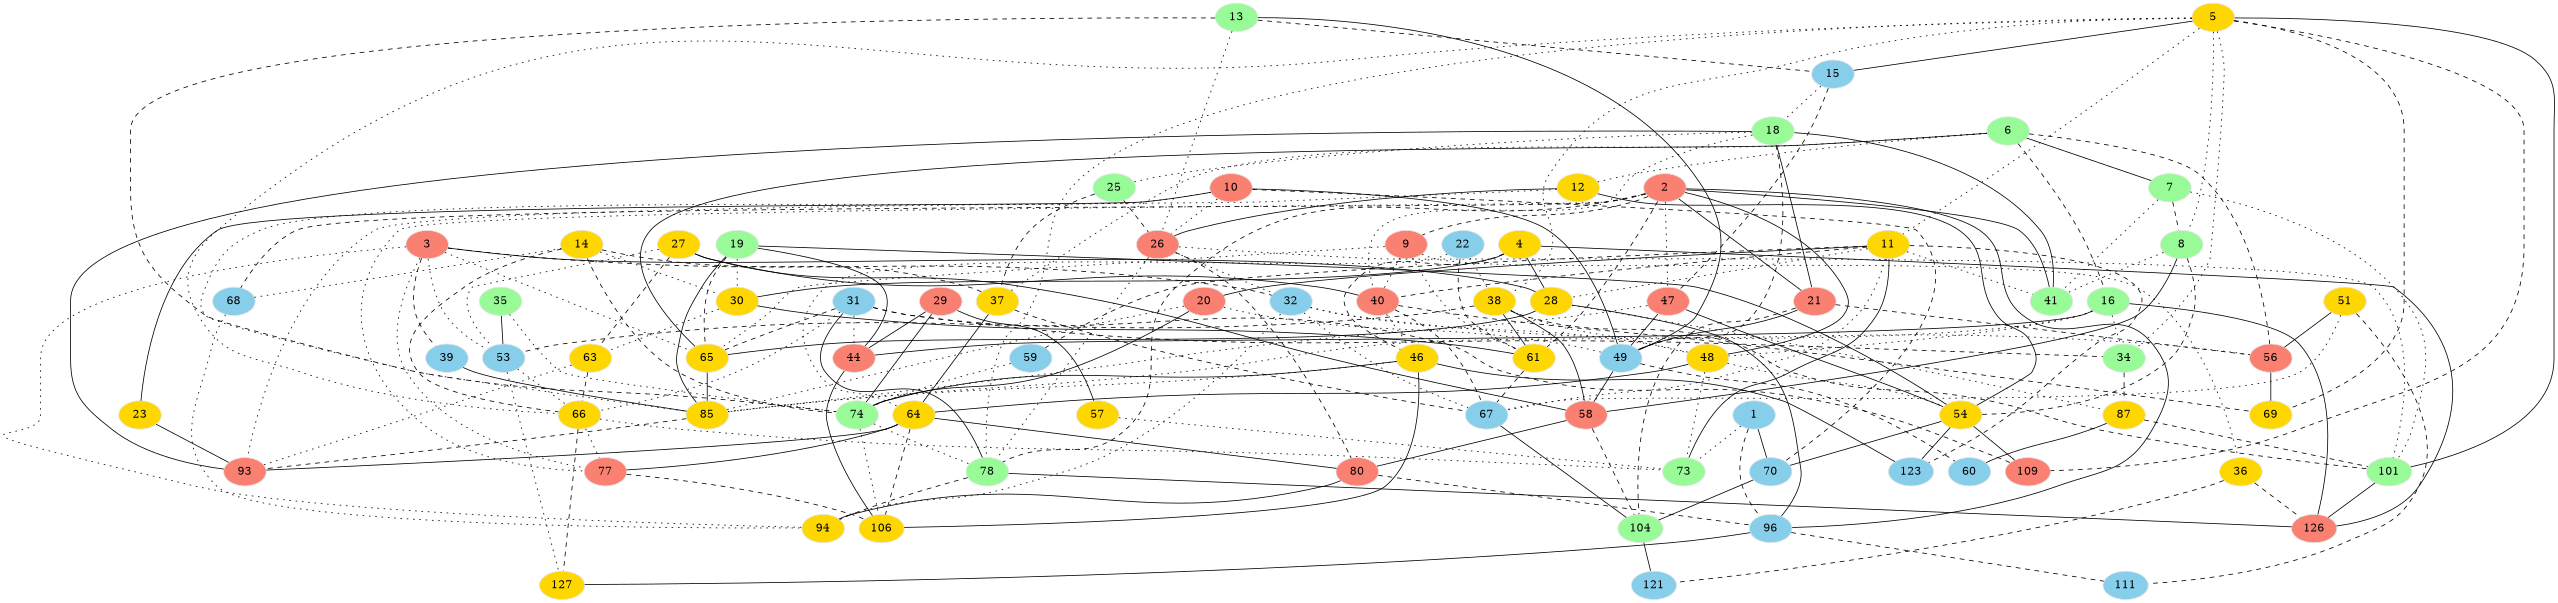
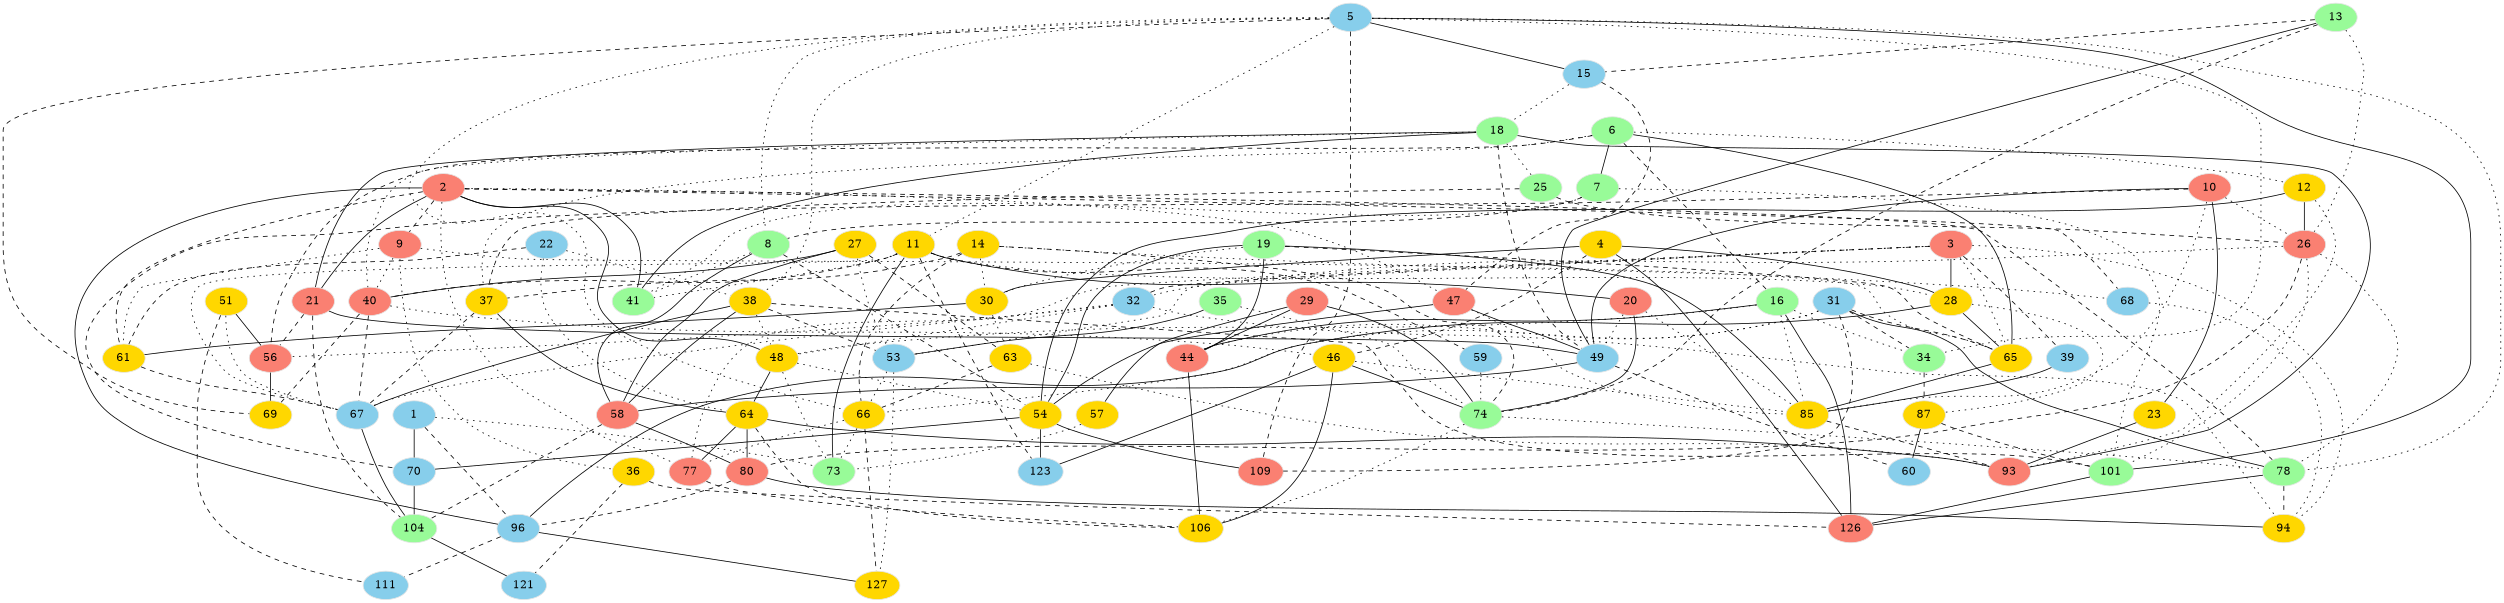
(2213, 17) -> (1351, 17)
(1514, 330) -> (532, 354)
